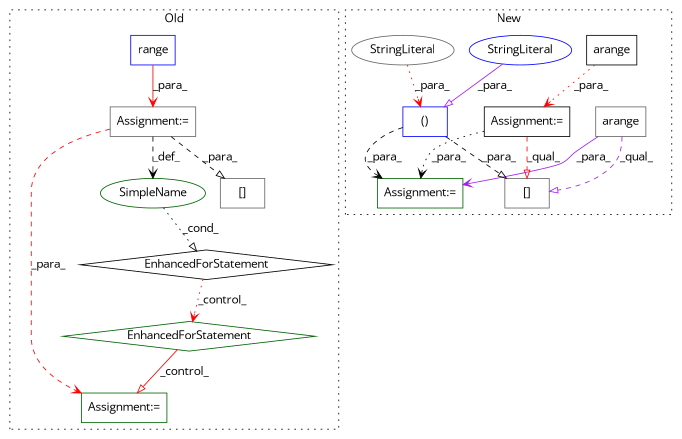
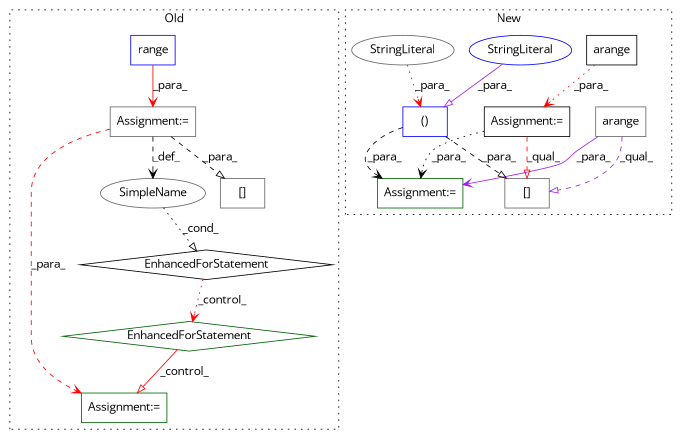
(153, 193) -> (153, 193)
